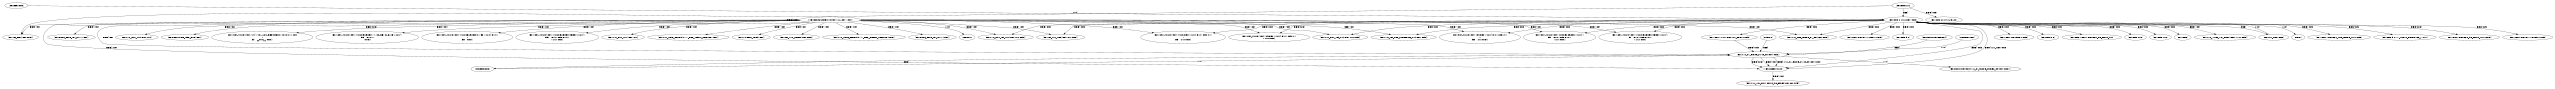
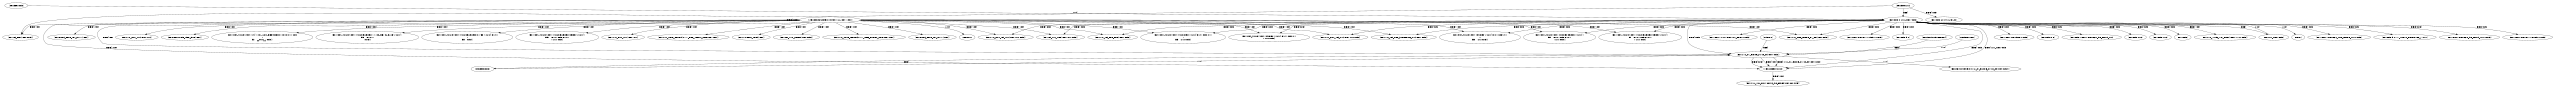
(371, 27) -> (371, 27)
(1350, 27) -> (1350, 27)
(864, 37) -> (864, 37)
none -> (1113, 37)
(1743, 46) -> (1756, 22)
(1980, 69) -> (1980, 69)
